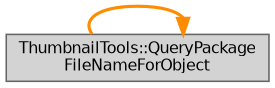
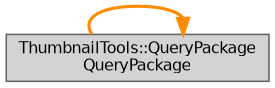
(138, 58) -> (138, 58)
